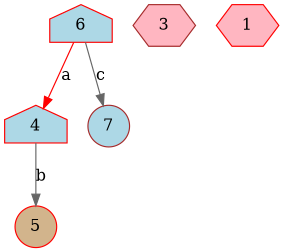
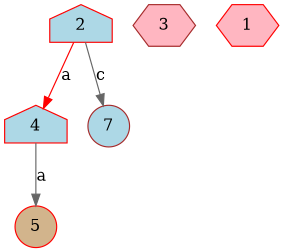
(81, 25) -> (81, 25)
(42, 176) -> (42, 176)
